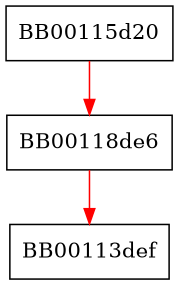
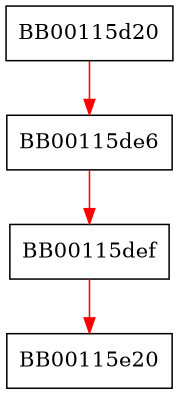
(89, 143) -> (89, 143)
(89, 252) -> (89, 252)
none -> (89, 361)
